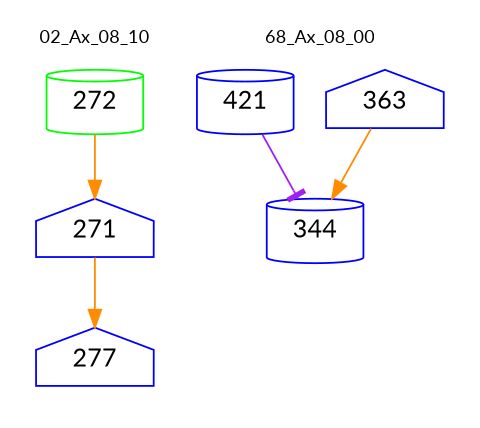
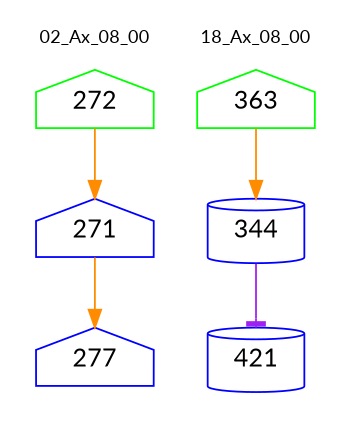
(95, 38) -> (95, 38)
(320, 38) -> (256, 38)
(95, 102) -> (95, 102)
(385, 102) -> (256, 102)
(278, 163) -> (256, 291)
